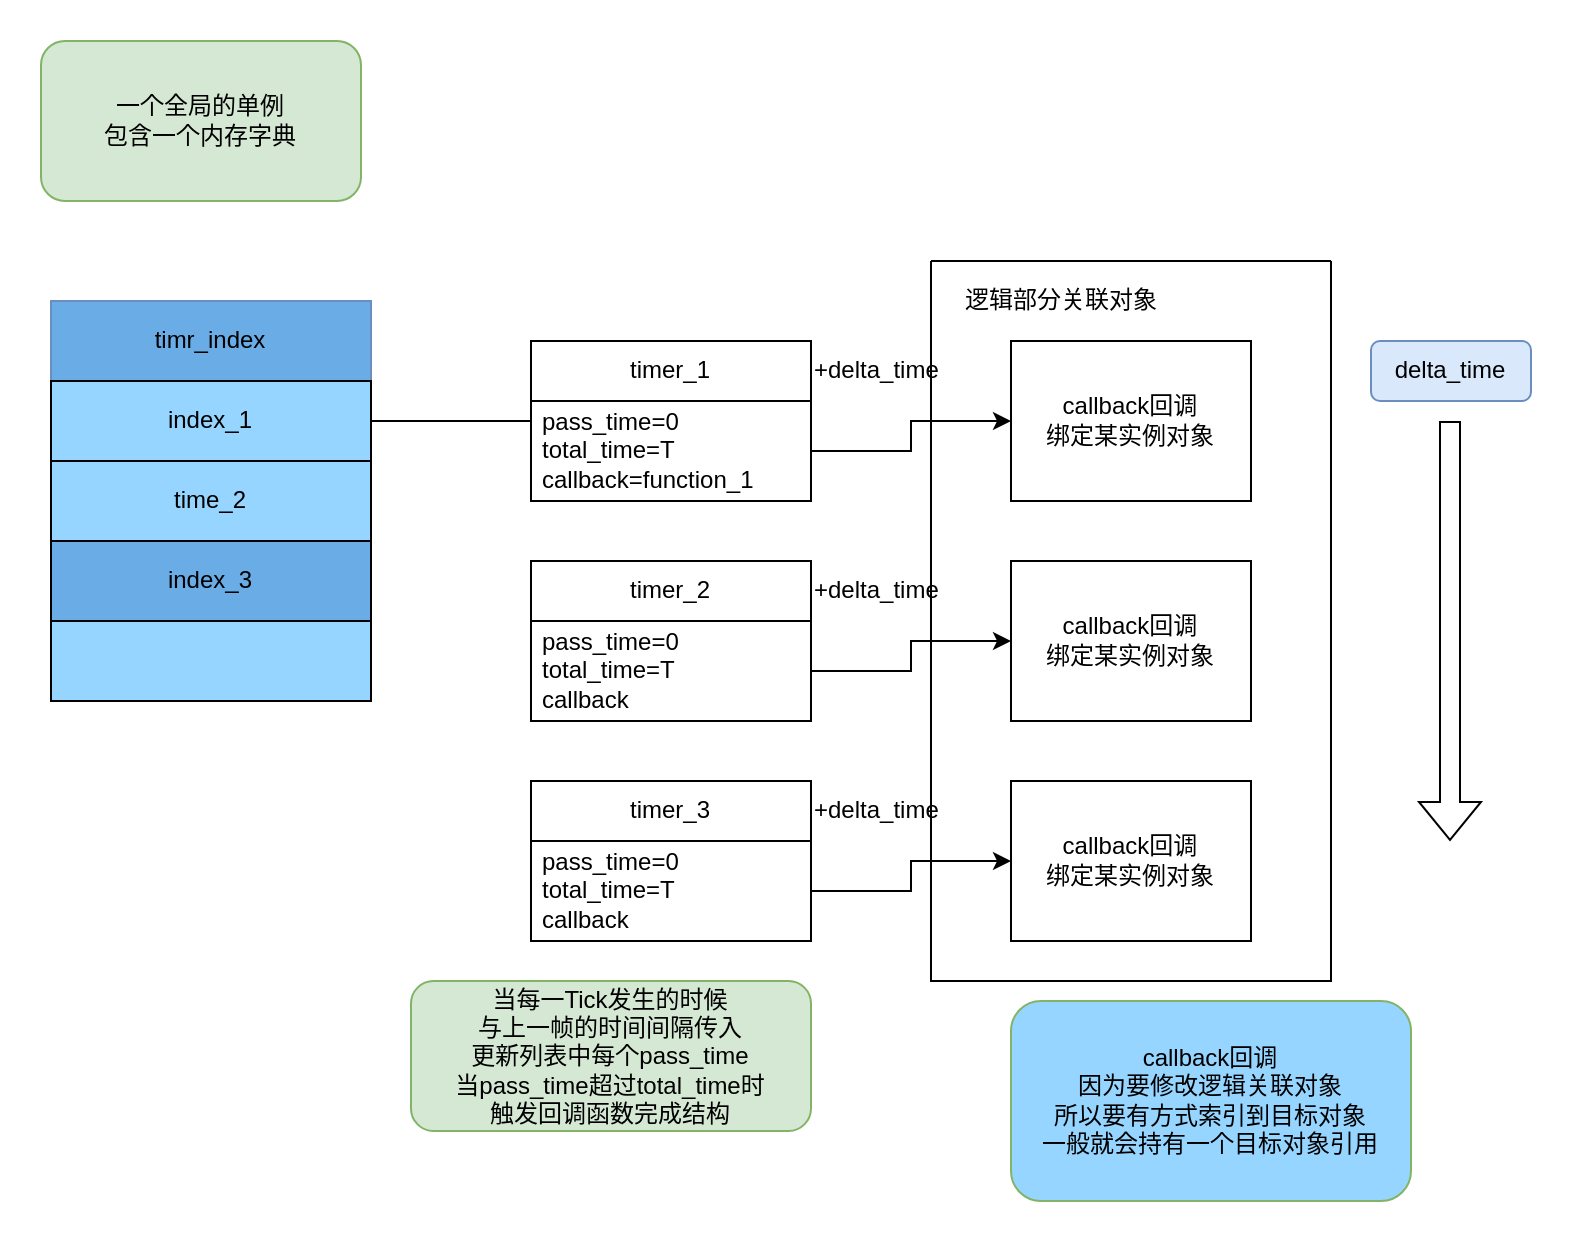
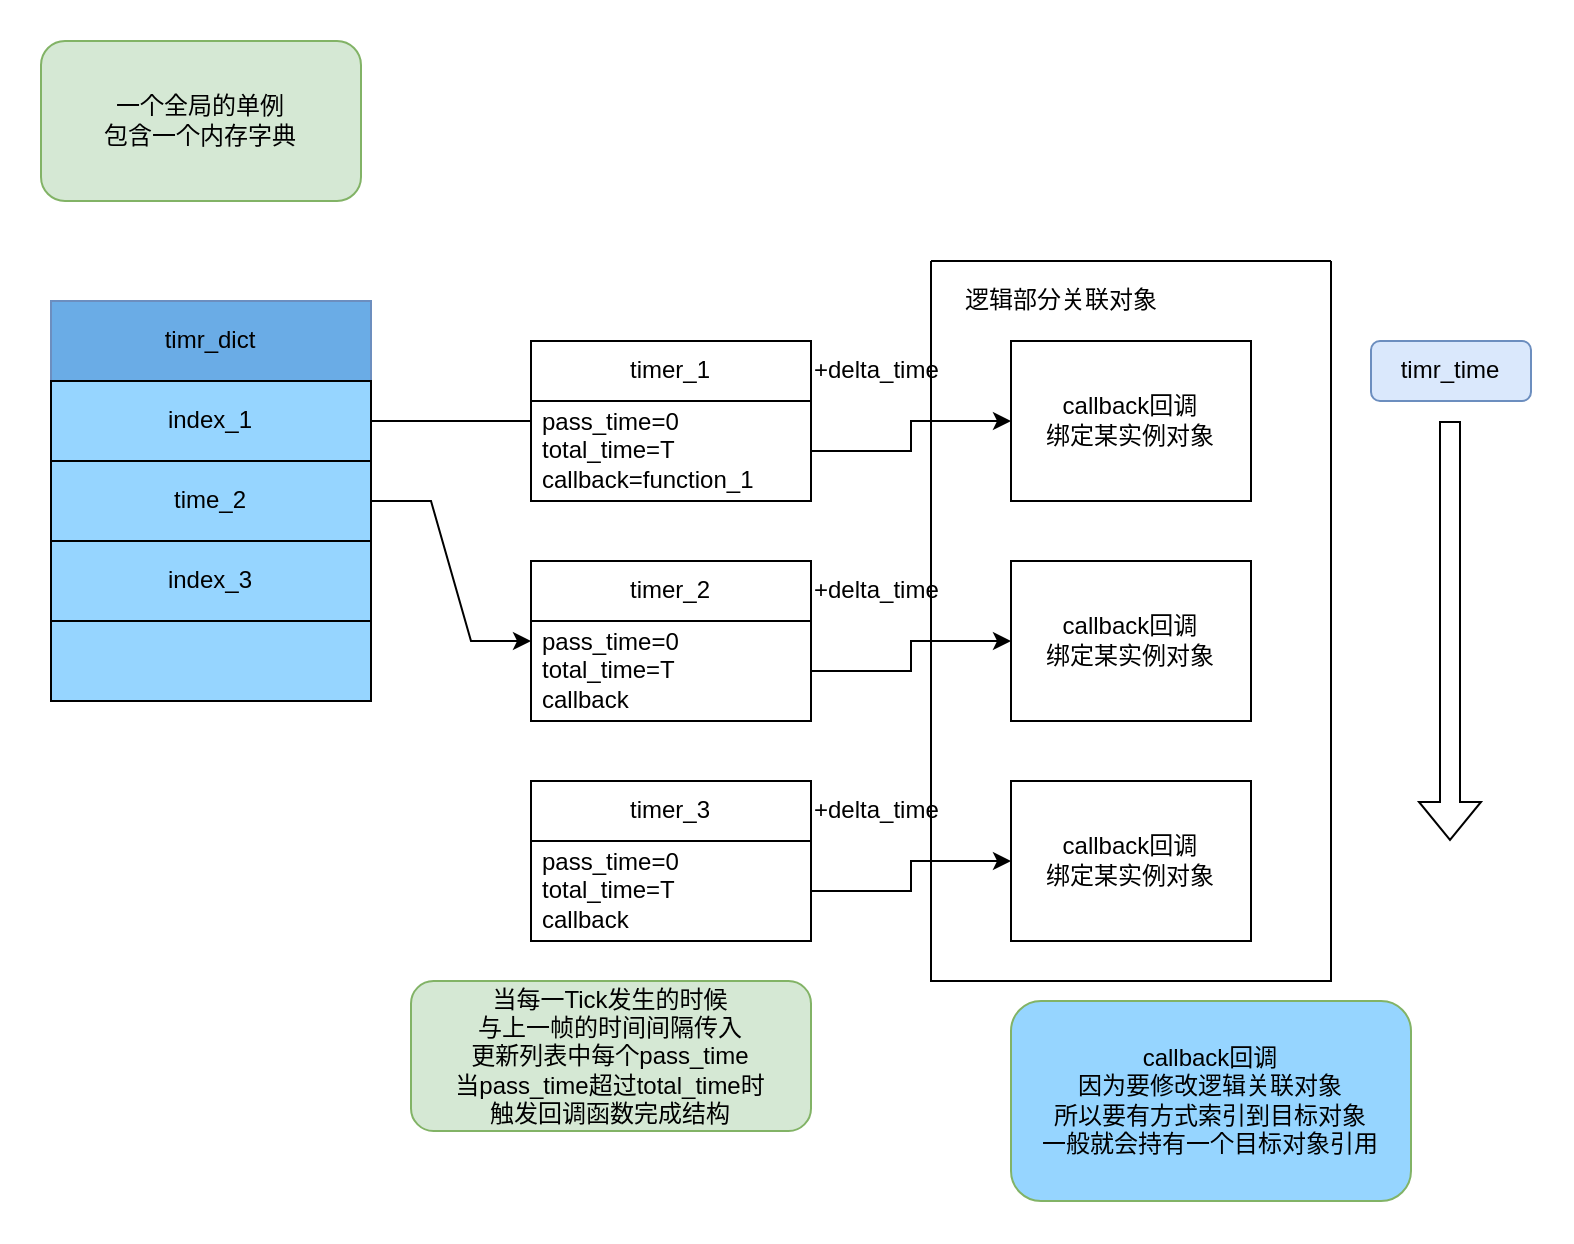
(211, 341) -> (211, 341)
(1451, 371) -> (1451, 371)
none -> (449, 566)
(211, 581) -> (211, 581)
